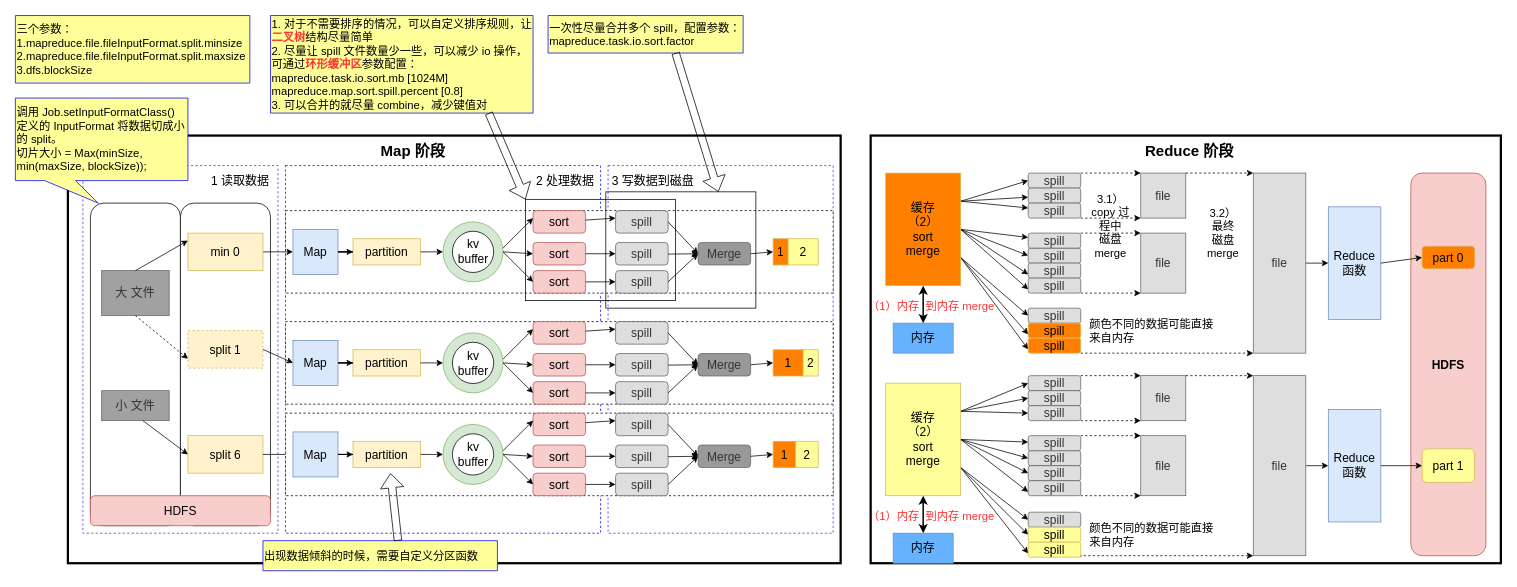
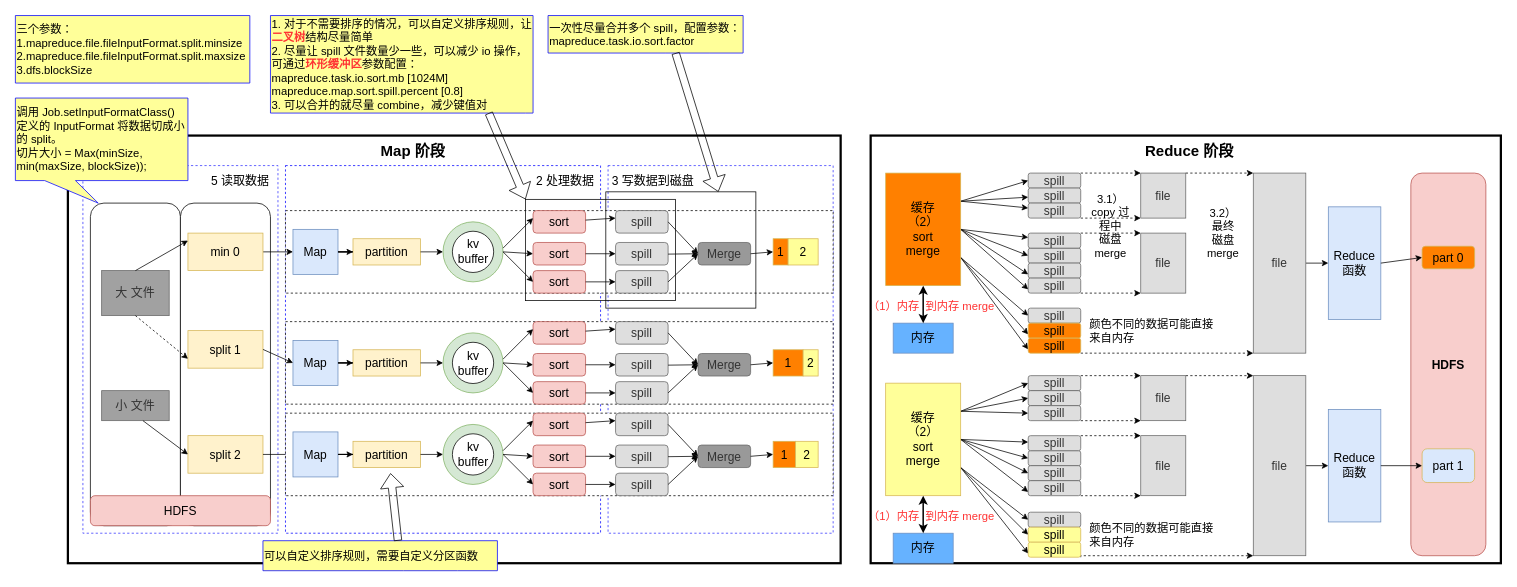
(240, 180) -> (240, 180)
(225, 349) -> (225, 349)
(225, 454) -> (225, 454)
(1448, 465) -> (1448, 465)
(371, 555) -> (371, 555)
